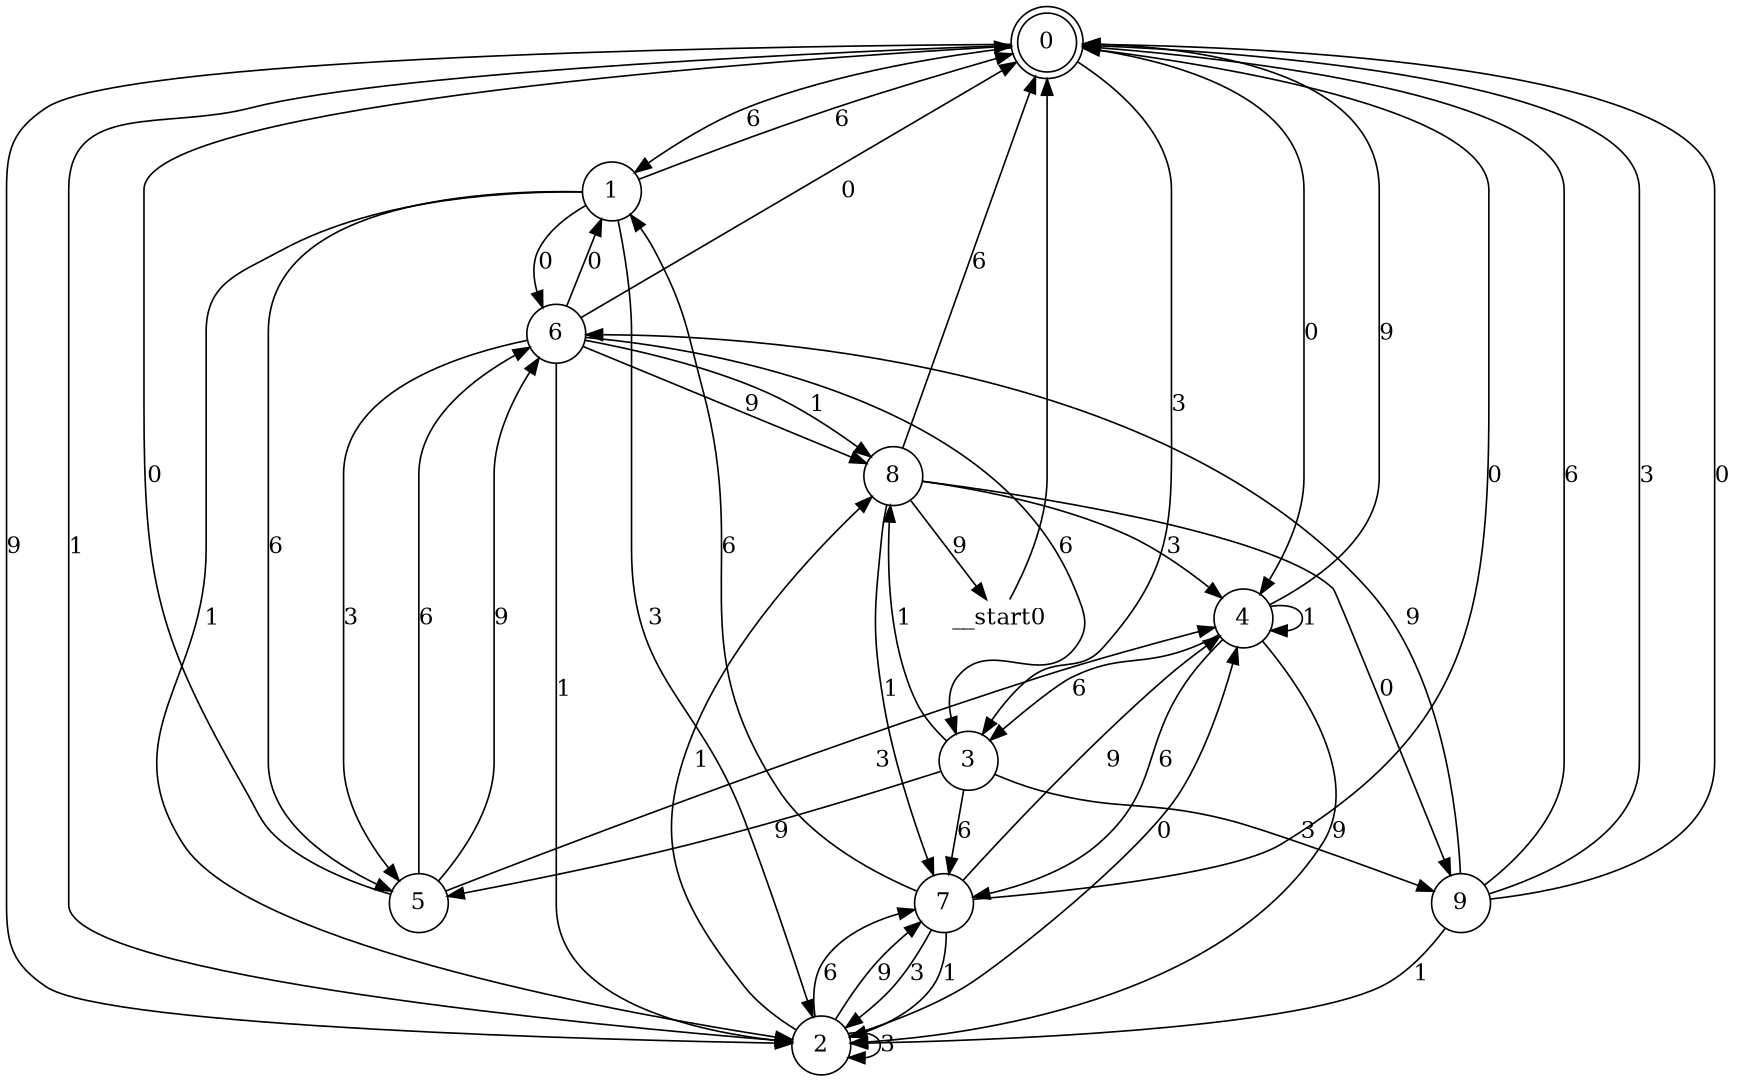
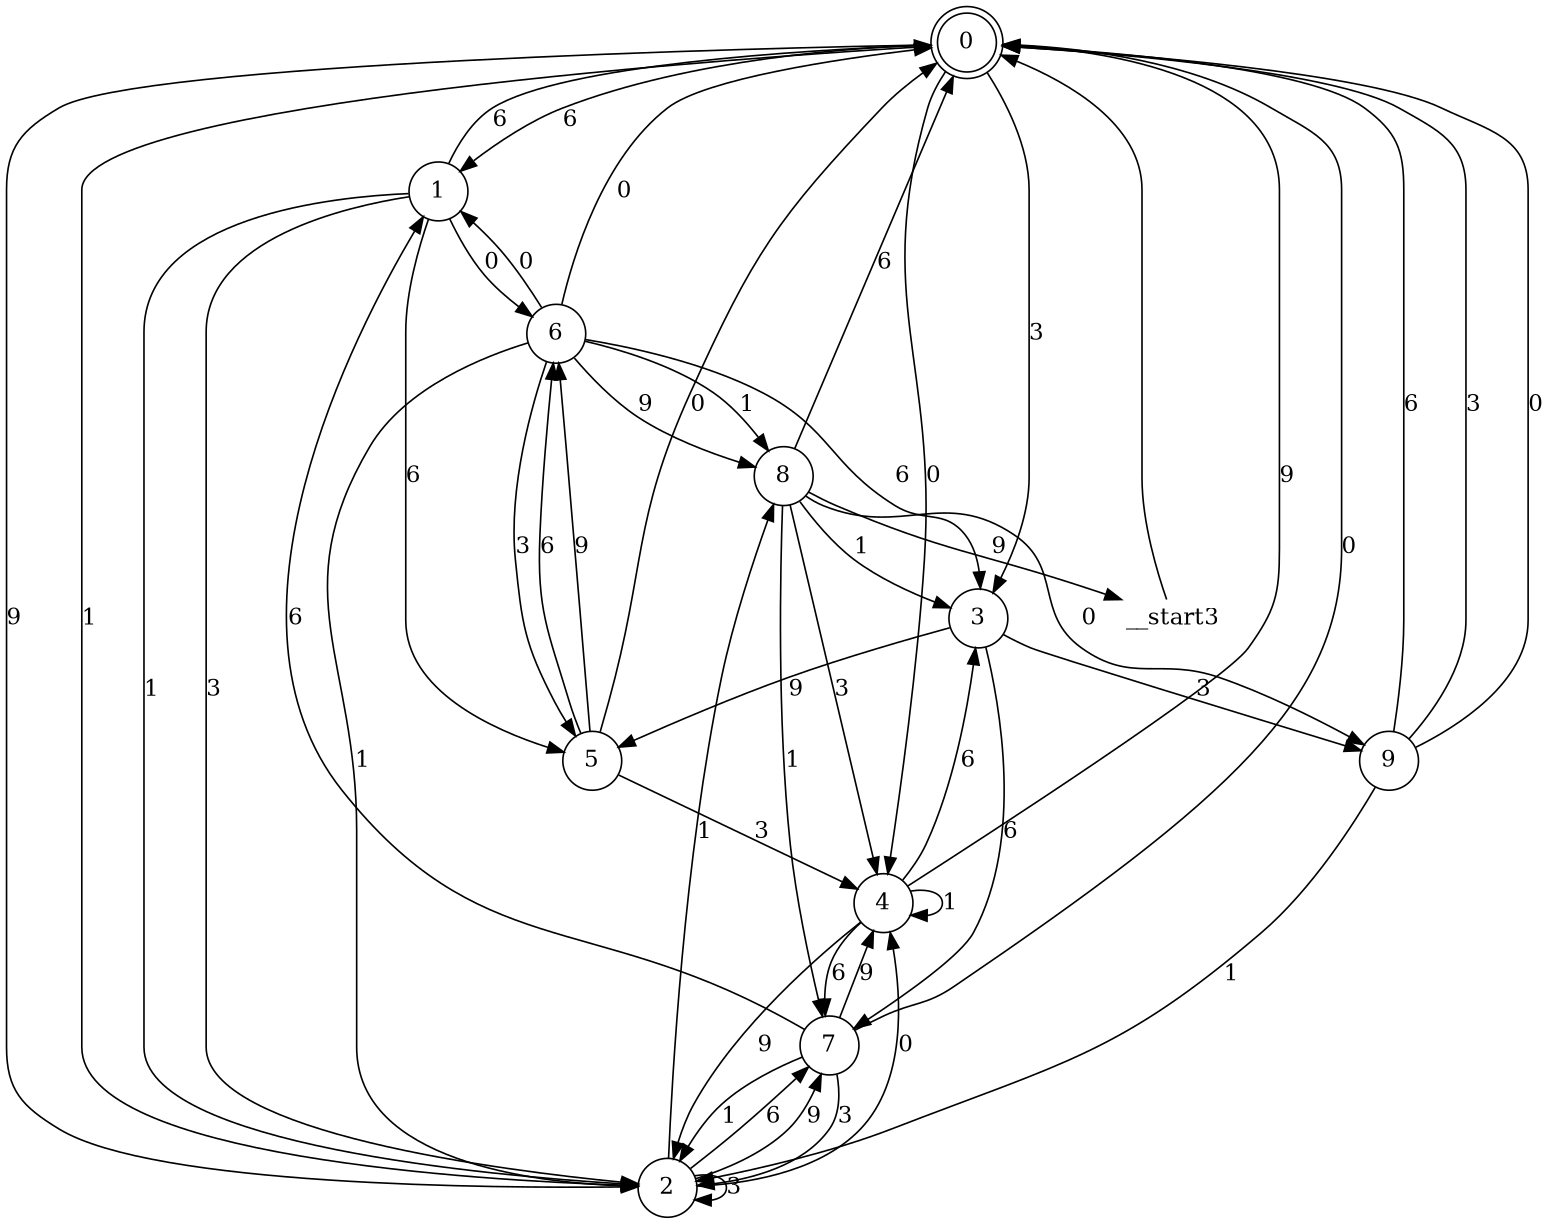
(1154, 441) -> none
(1000, 618) -> (1173, 618)
(896, 638) -> (859, 563)
